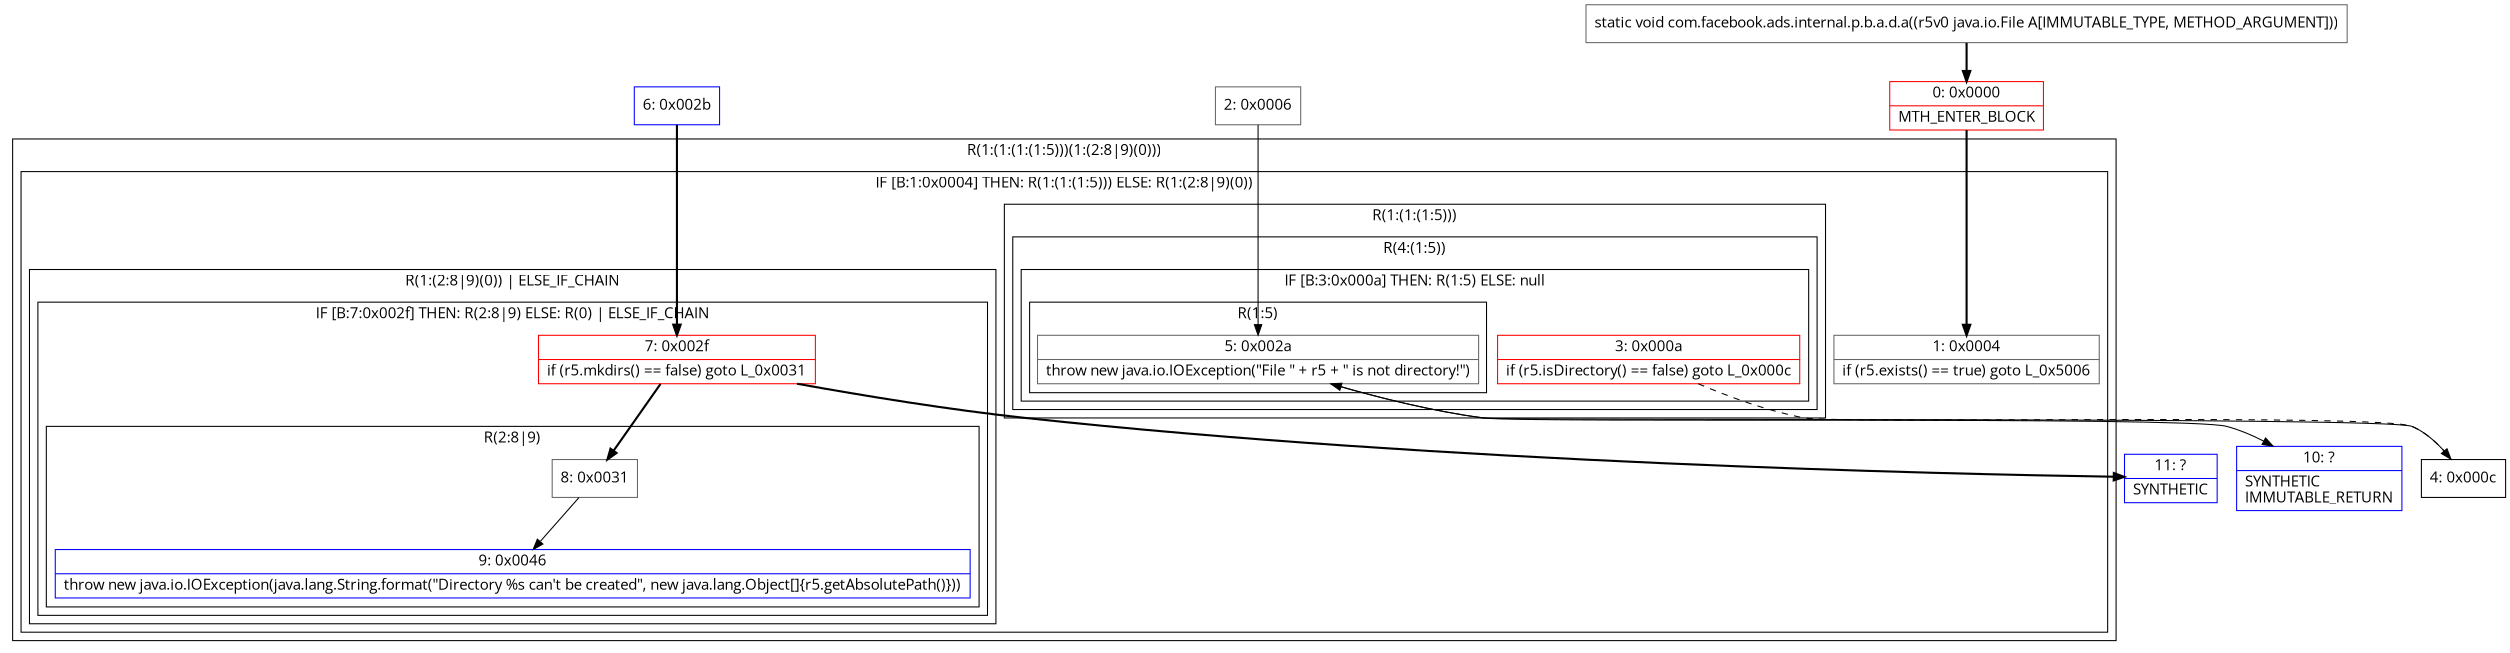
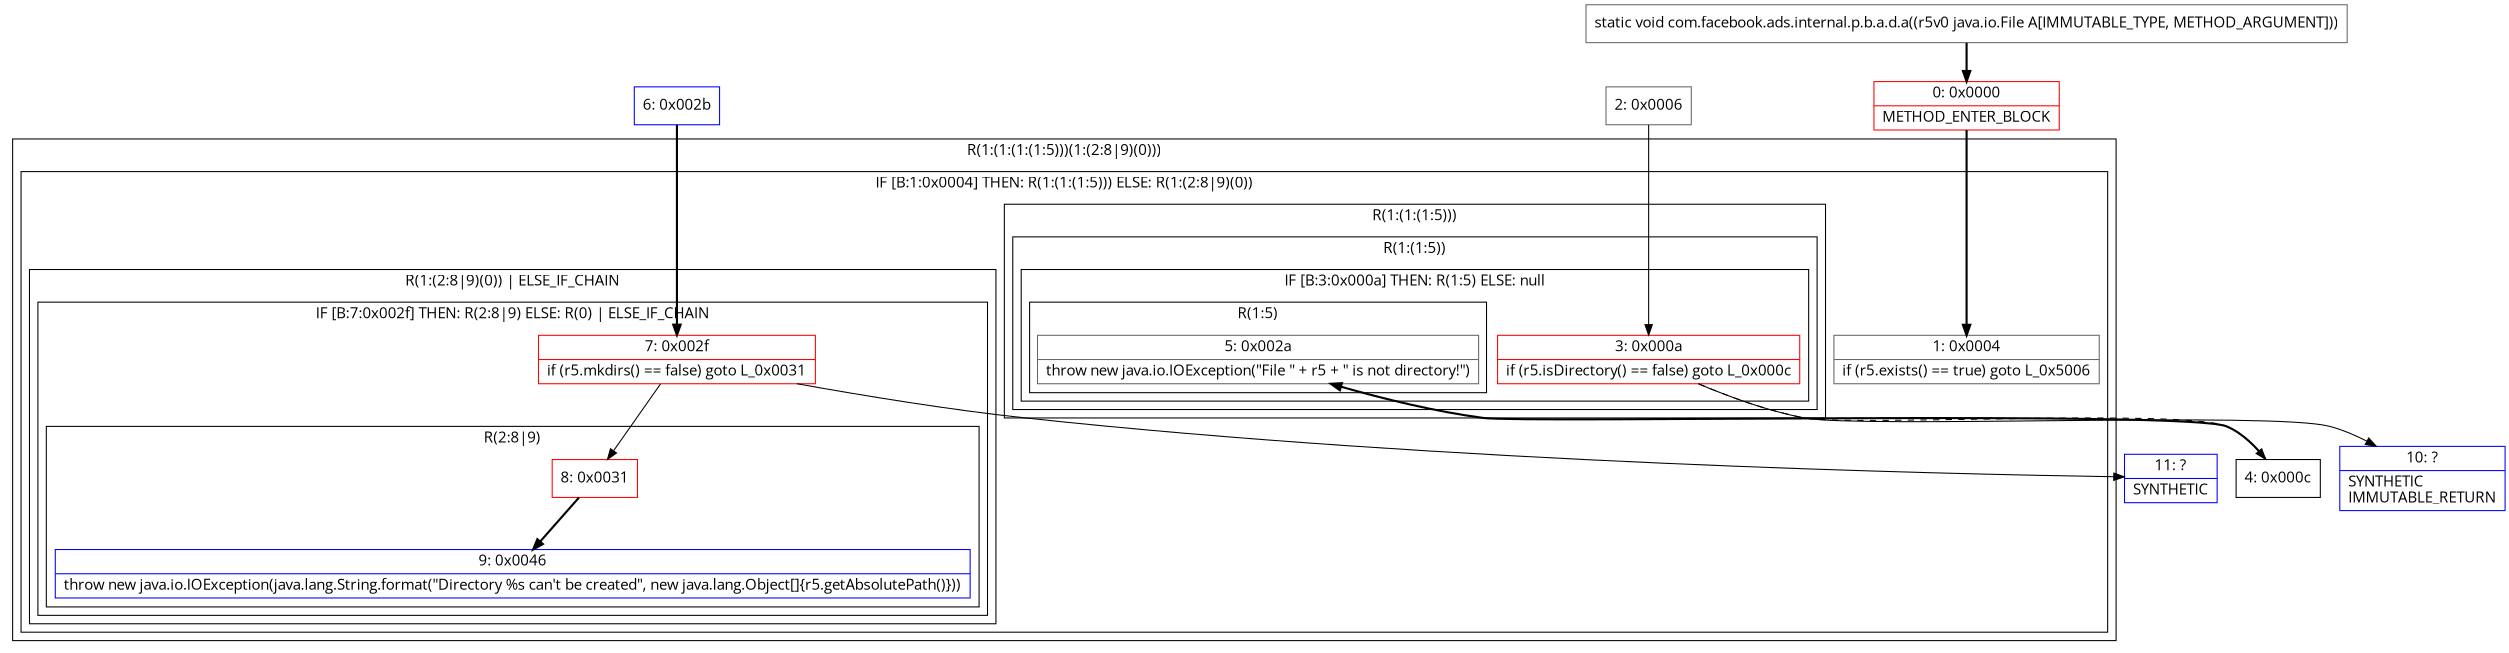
(1967, 117) -> (1967, 117)
(1258, 225) -> (1649, 225)
(1415, 249) -> (1415, 249)
(637, 417) -> (637, 417)
(1797, 420) -> (2031, 421)
(1901, 420) -> (1808, 418)
(1454, 452) -> (1454, 452)
(595, 478) -> (595, 478)
(560, 519) -> (560, 519)
